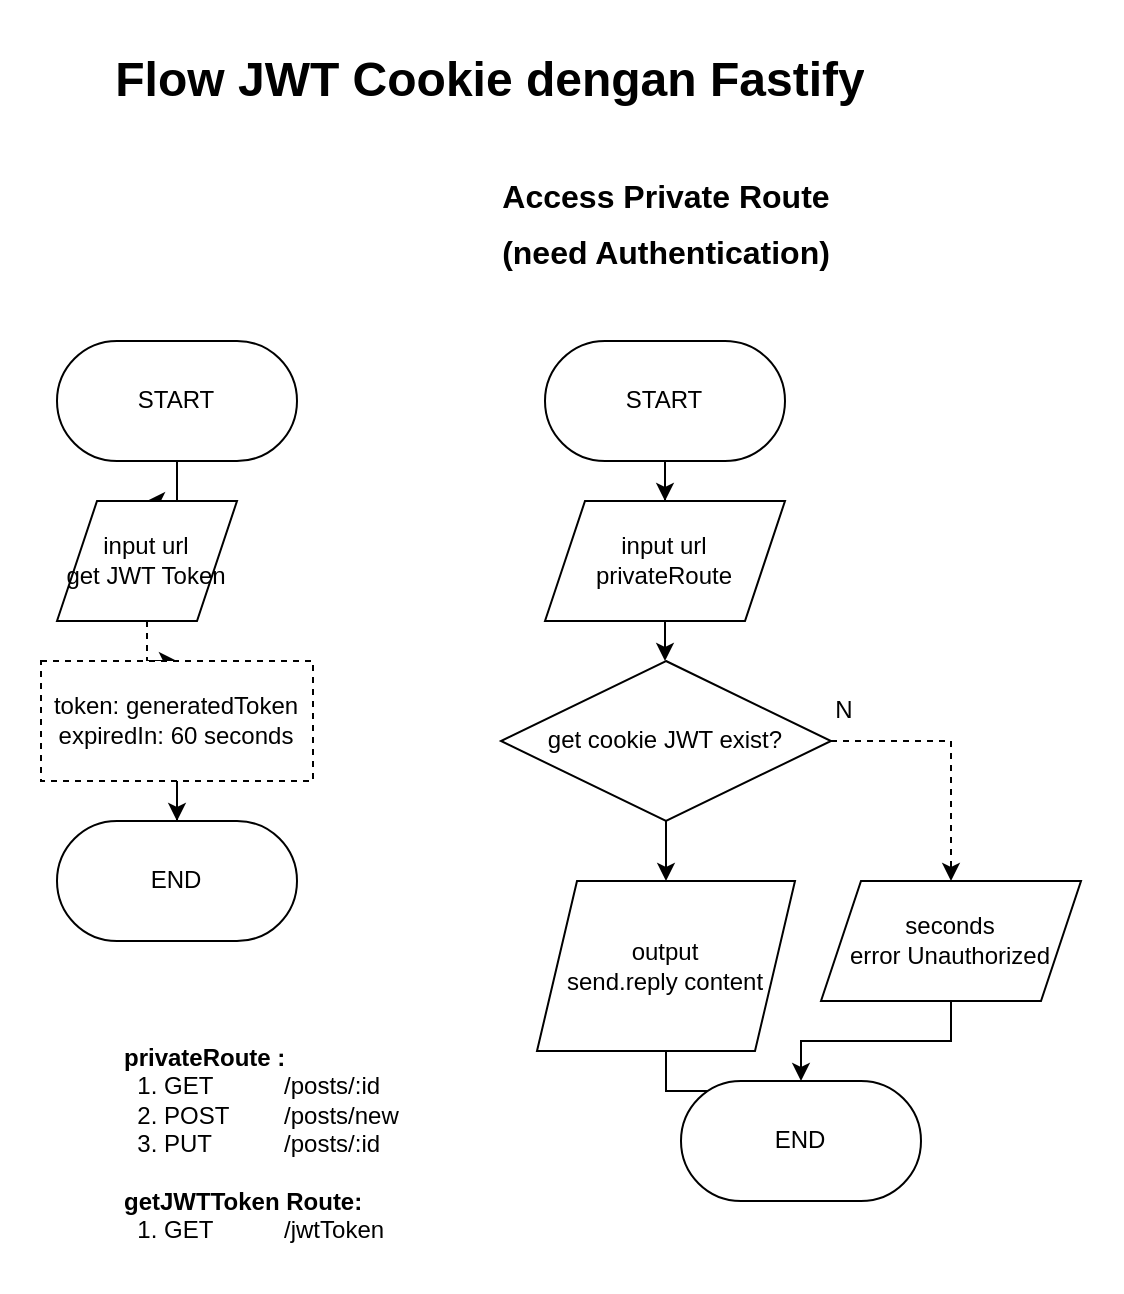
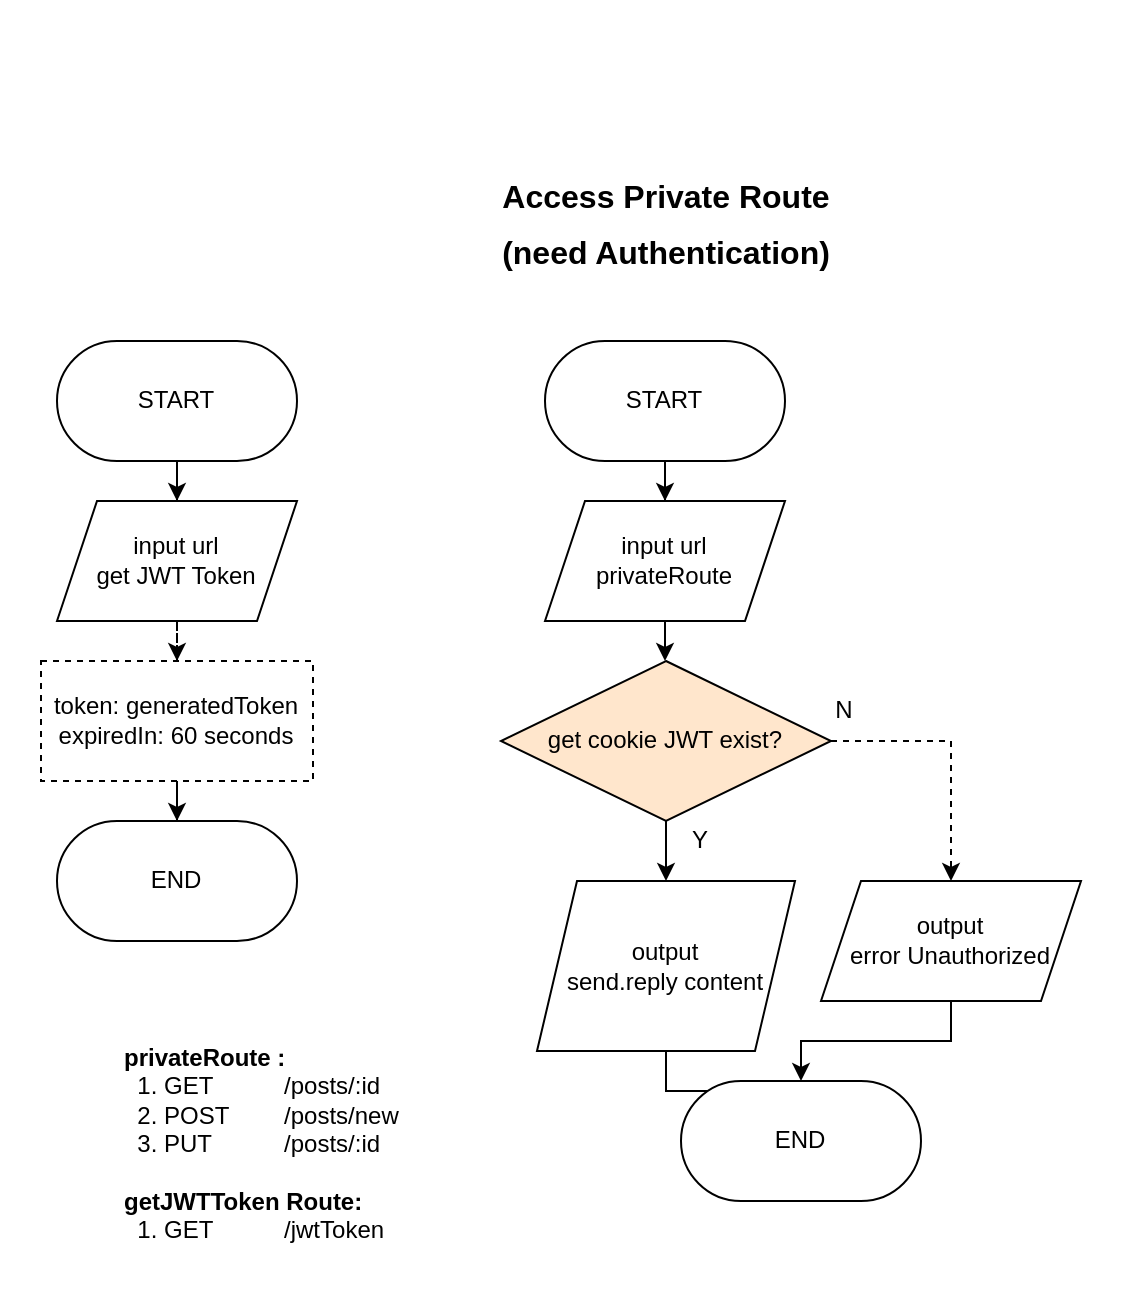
(491, 91) -> none
(147, 561) -> (177, 561)
(666, 741) -> (666, 741)
none -> (701, 841)
(951, 941) -> (951, 941)
